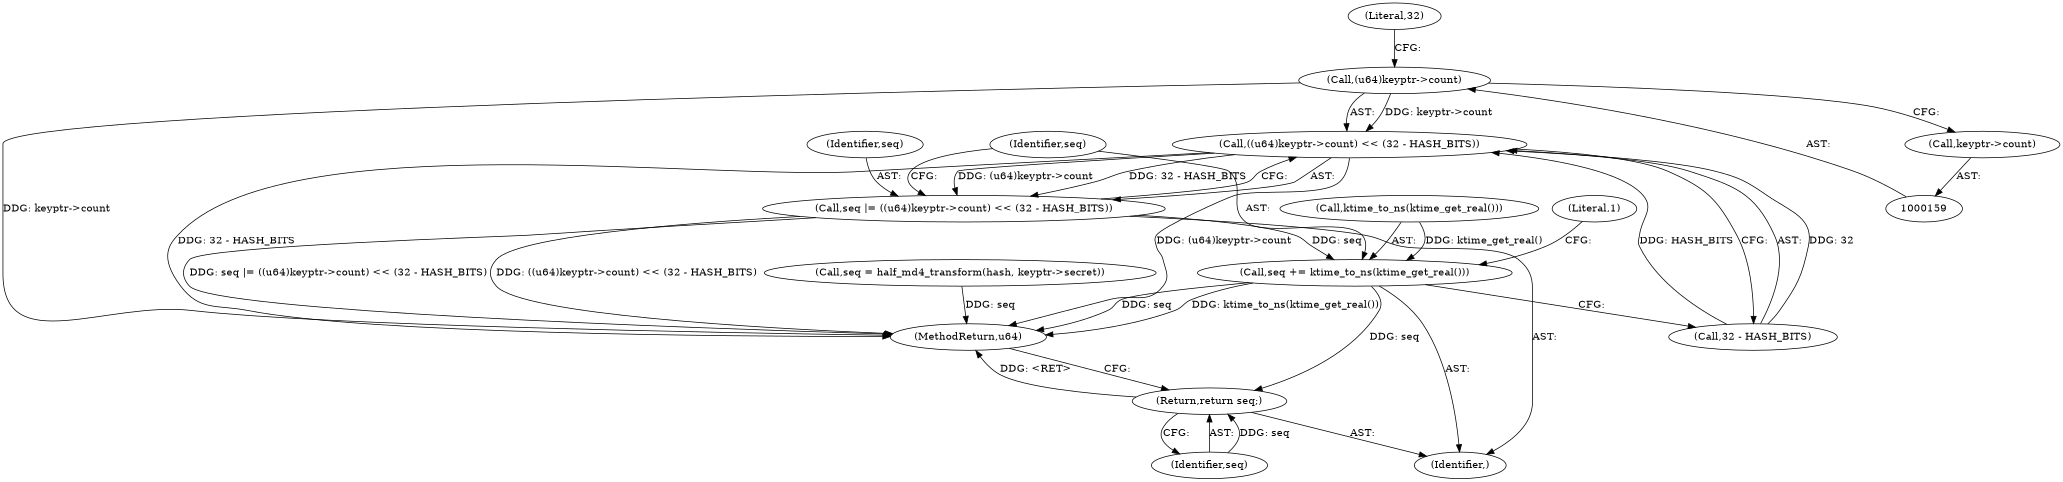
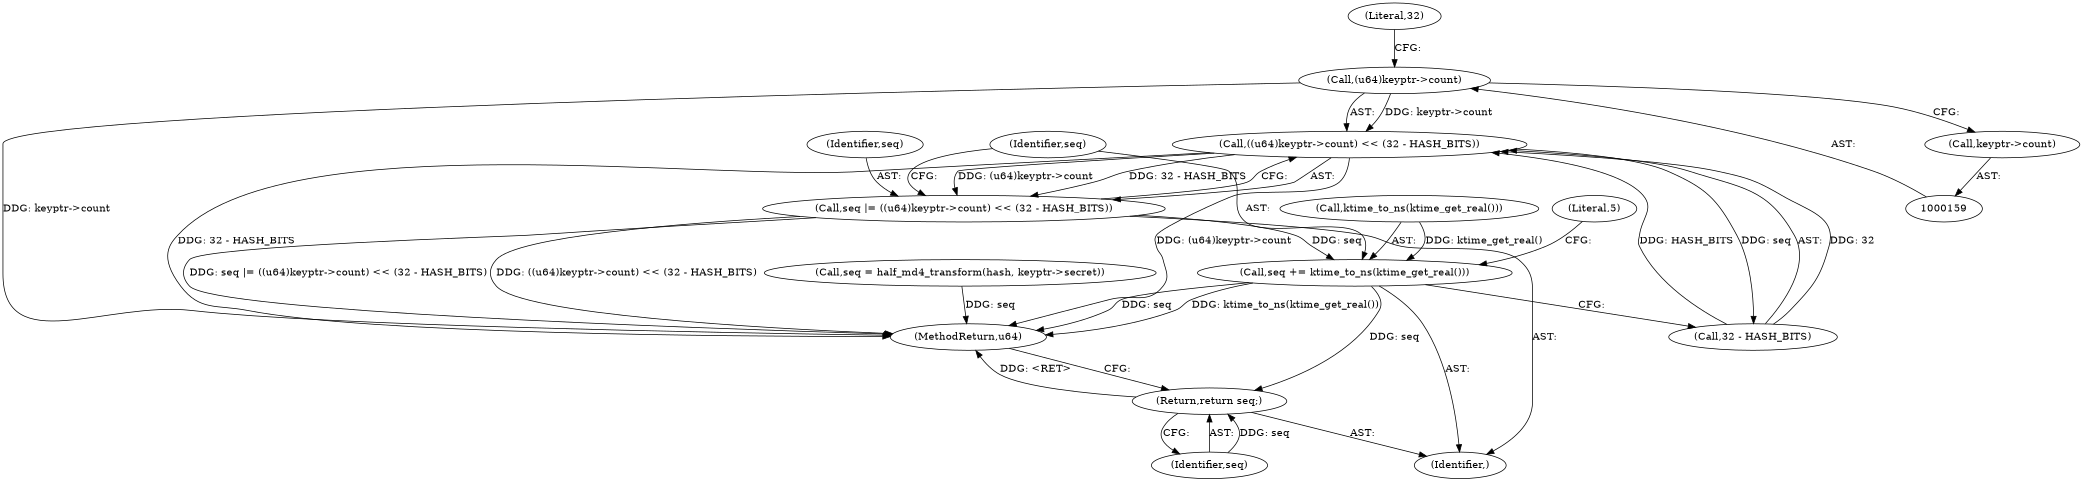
(1594, 209) -> (1594, 209)
(1756, 241) -> (1766, 241)
